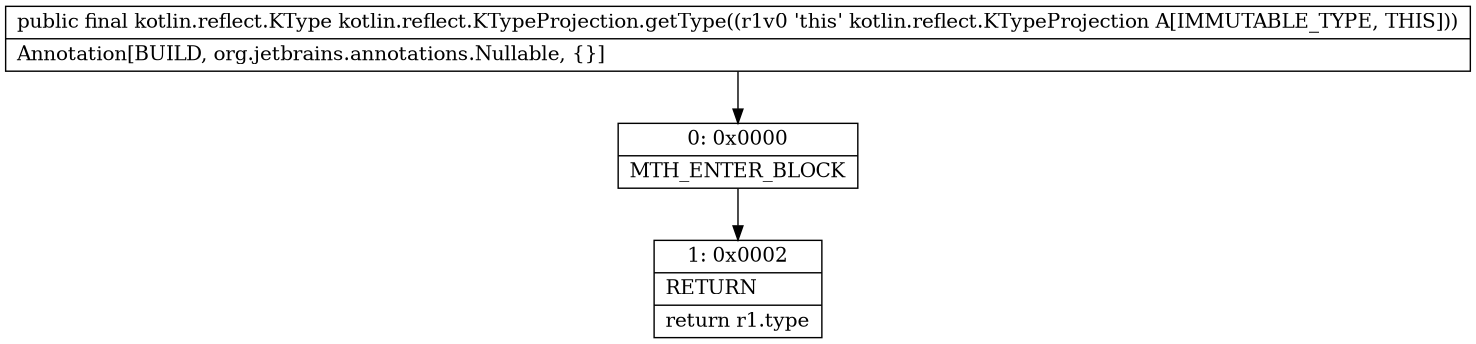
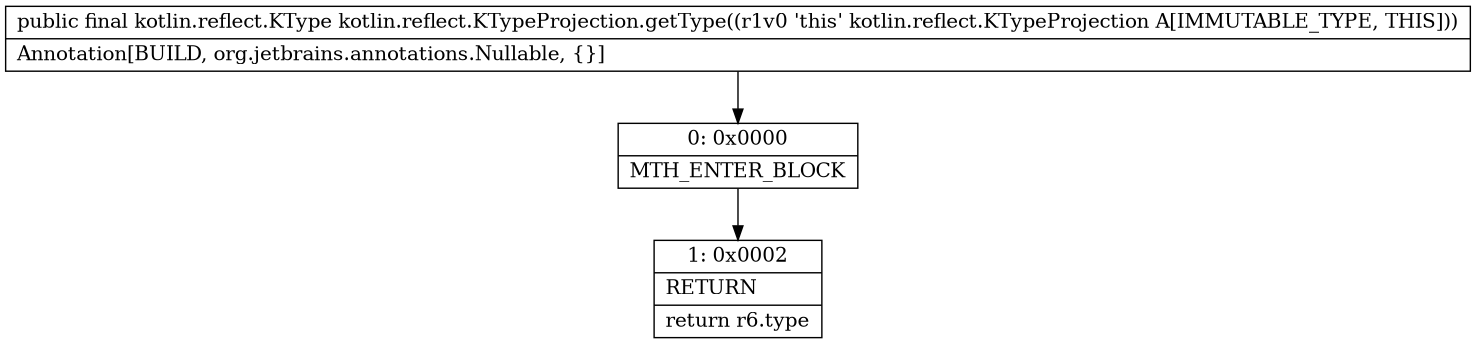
(738, 321) -> (738, 321)
